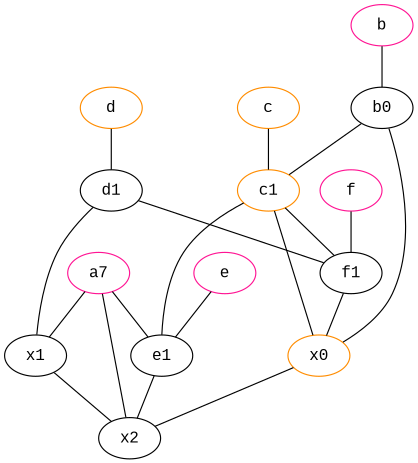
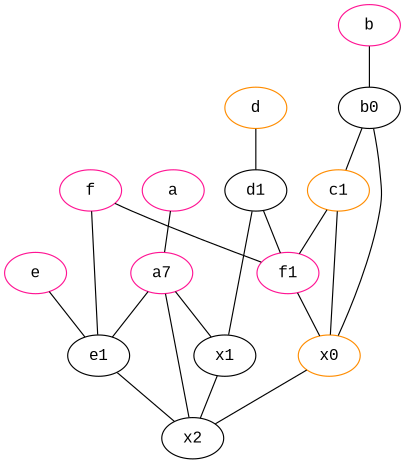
(268, 108) -> none
none -> (173, 190)
(182, 256) -> (95, 273)
(351, 273) -> (288, 273)
